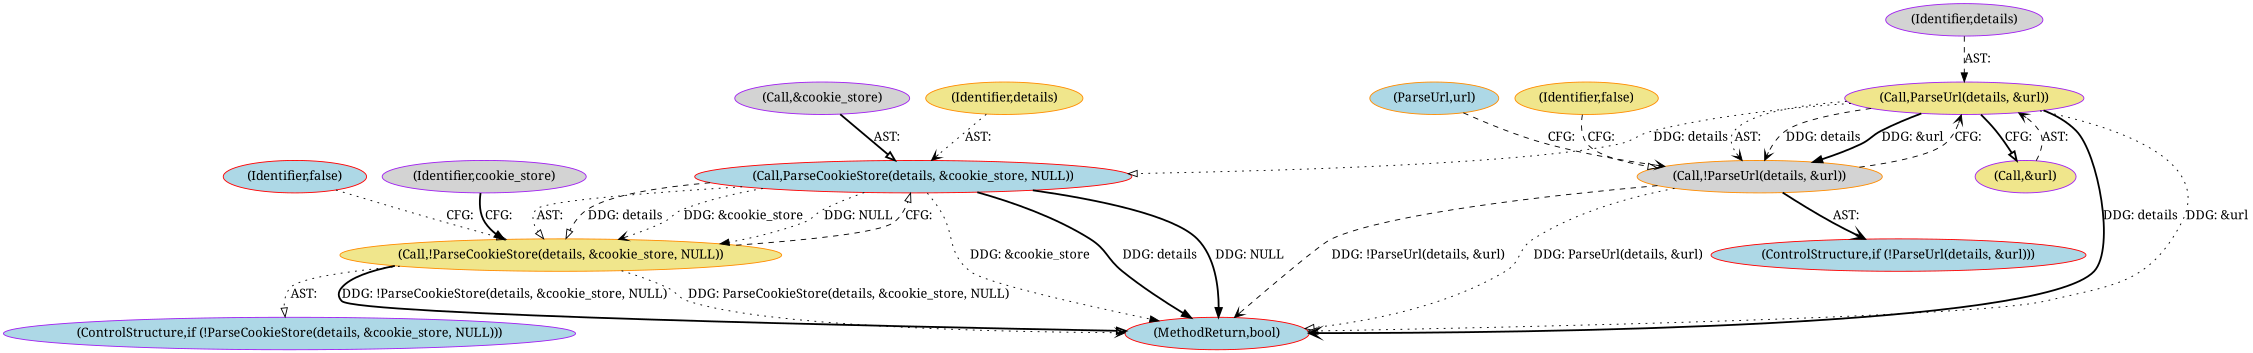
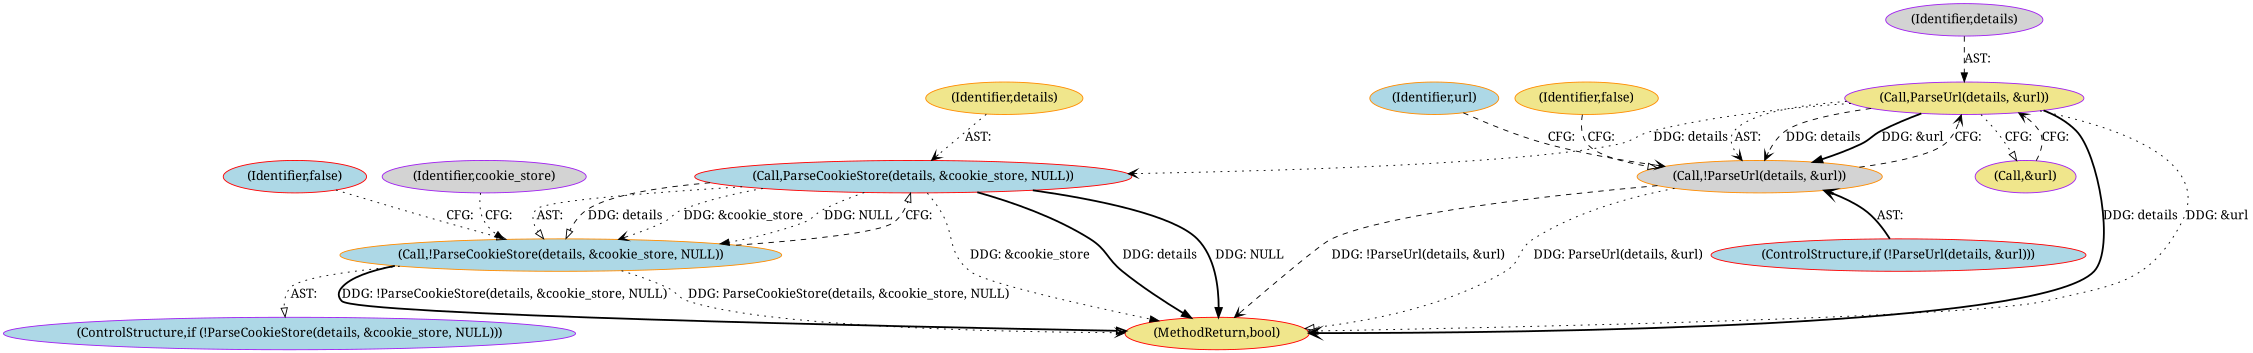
(822, 98) -> none
(1434, 98) -> (1434, 98)
(1998, 133) -> (1998, 133)
(2057, 137) -> (2057, 137)
(1497, 159) -> (1497, 159)
(1819, 215) -> (1866, 211)
(482, 216) -> (482, 216)
(561, 255) -> (561, 255)
(1217, 334) -> (1217, 334)
